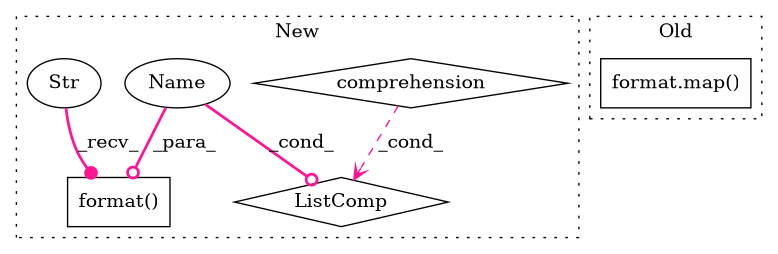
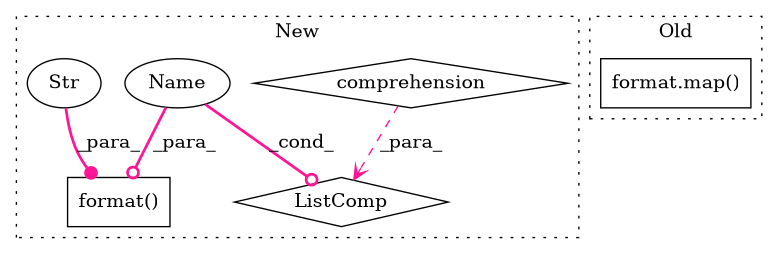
(109, 143) -> (109, 143)
(411, 143) -> (411, 143)
